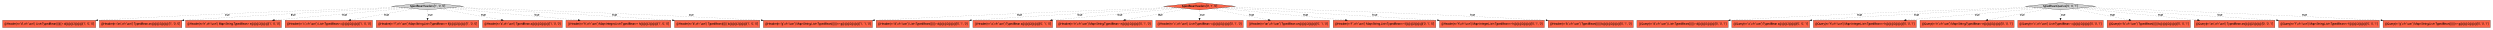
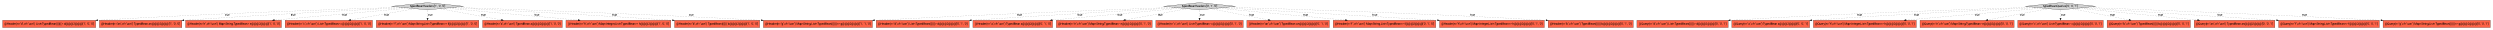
(1200, 6) -> (1200, 6)
